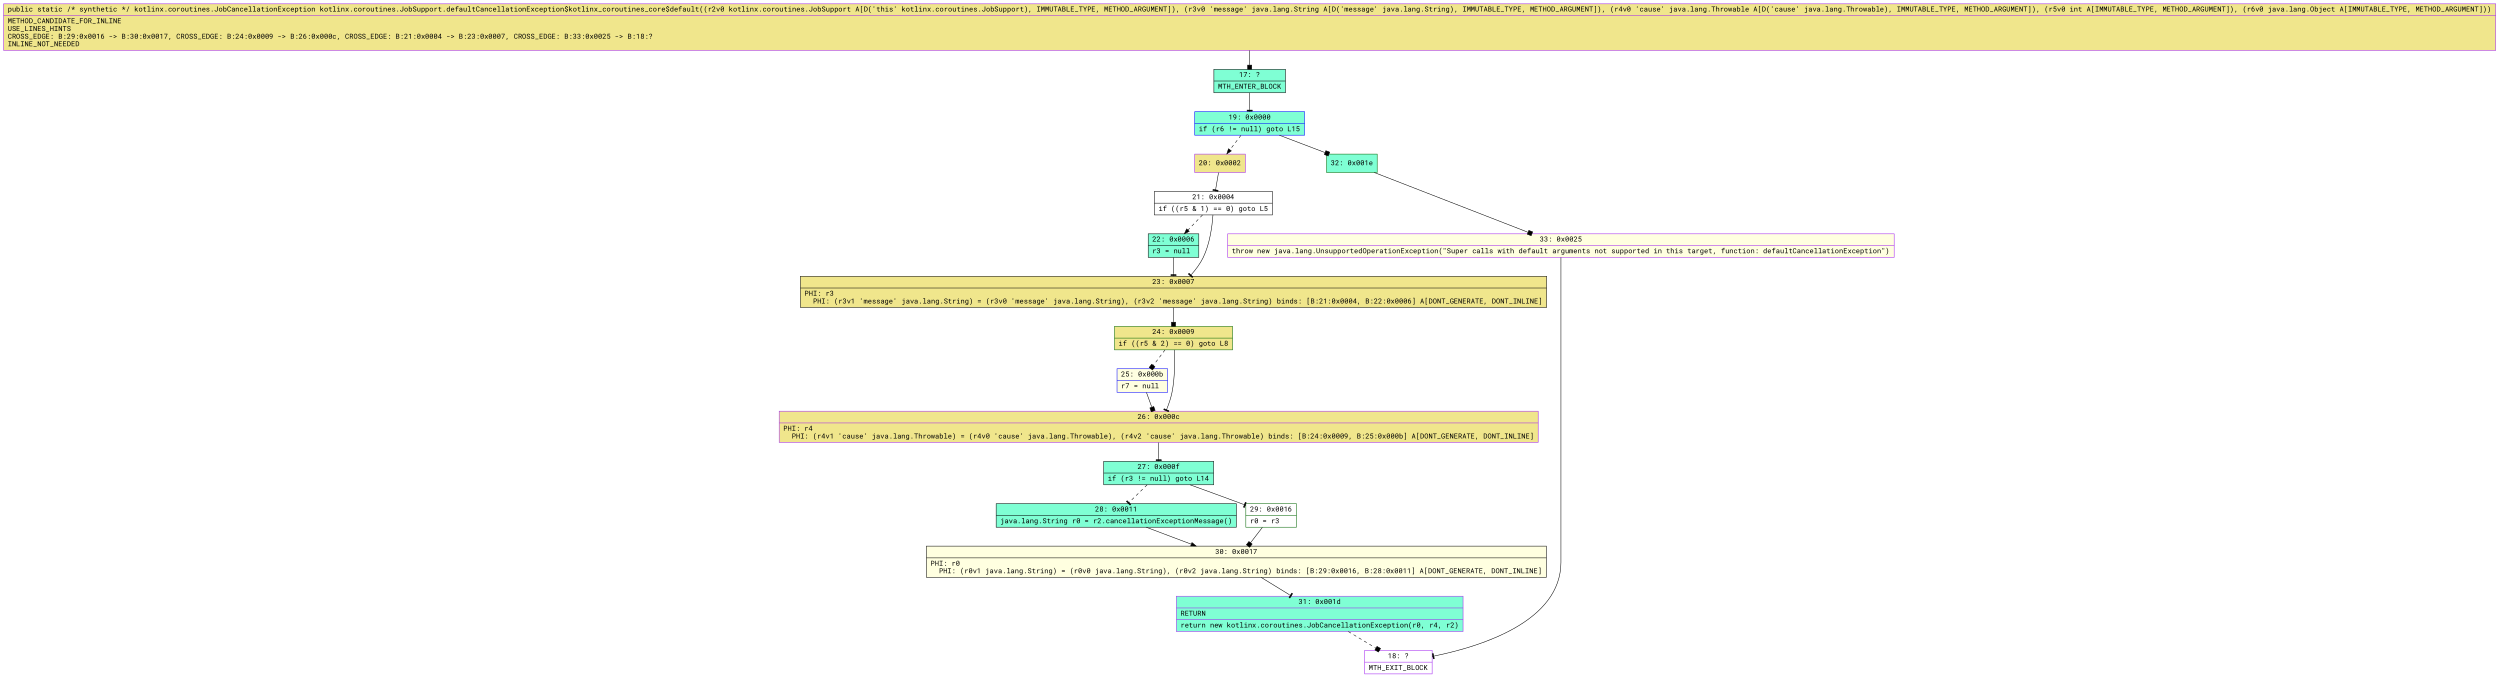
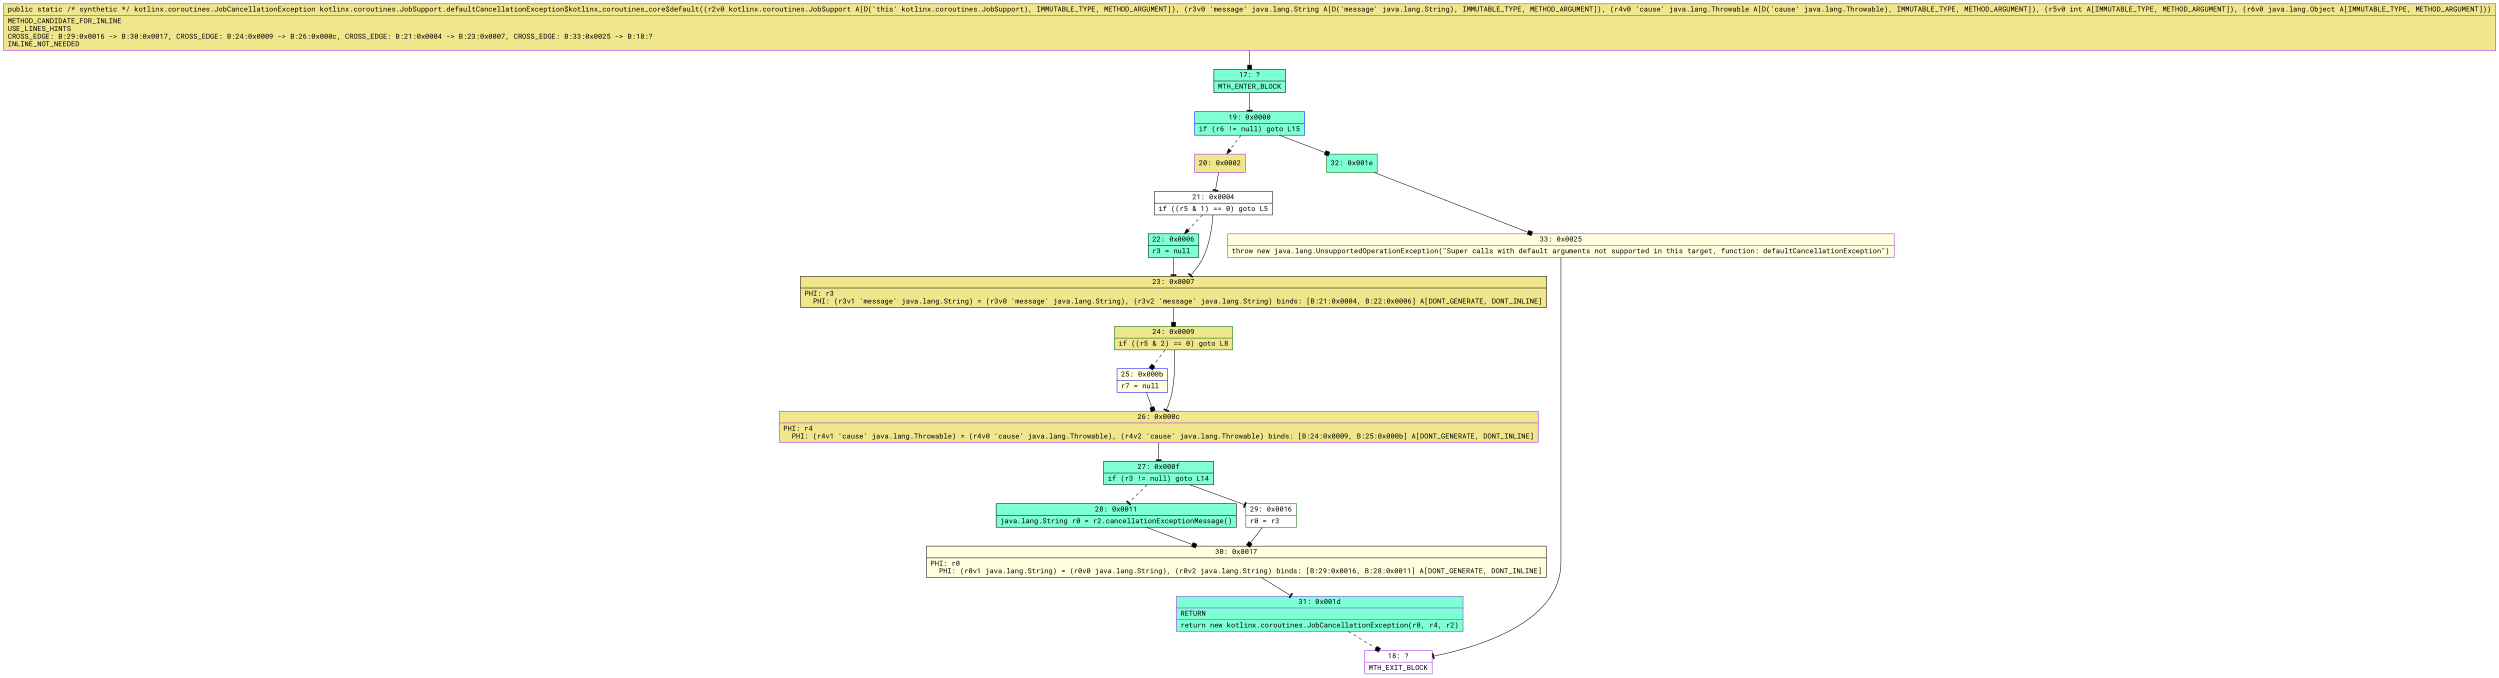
(1169, 536) -> (1169, 536)
